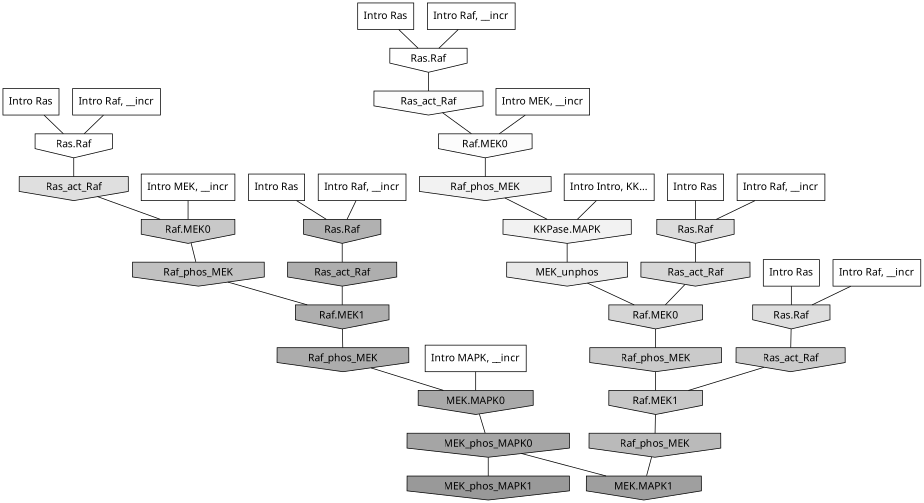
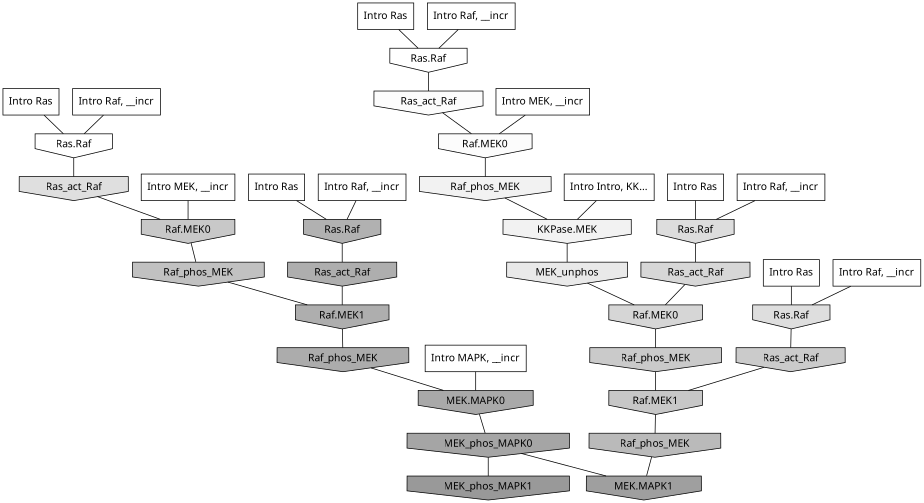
(567, 230) -> (567, 230)
